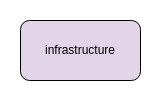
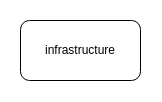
(81, 51) -> (81, 51)
